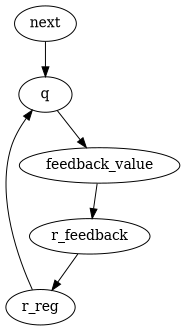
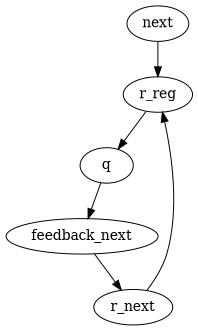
(45, 54) -> (158, 54)
(100, 165) -> (82, 236)
(90, 236) -> (133, 307)
